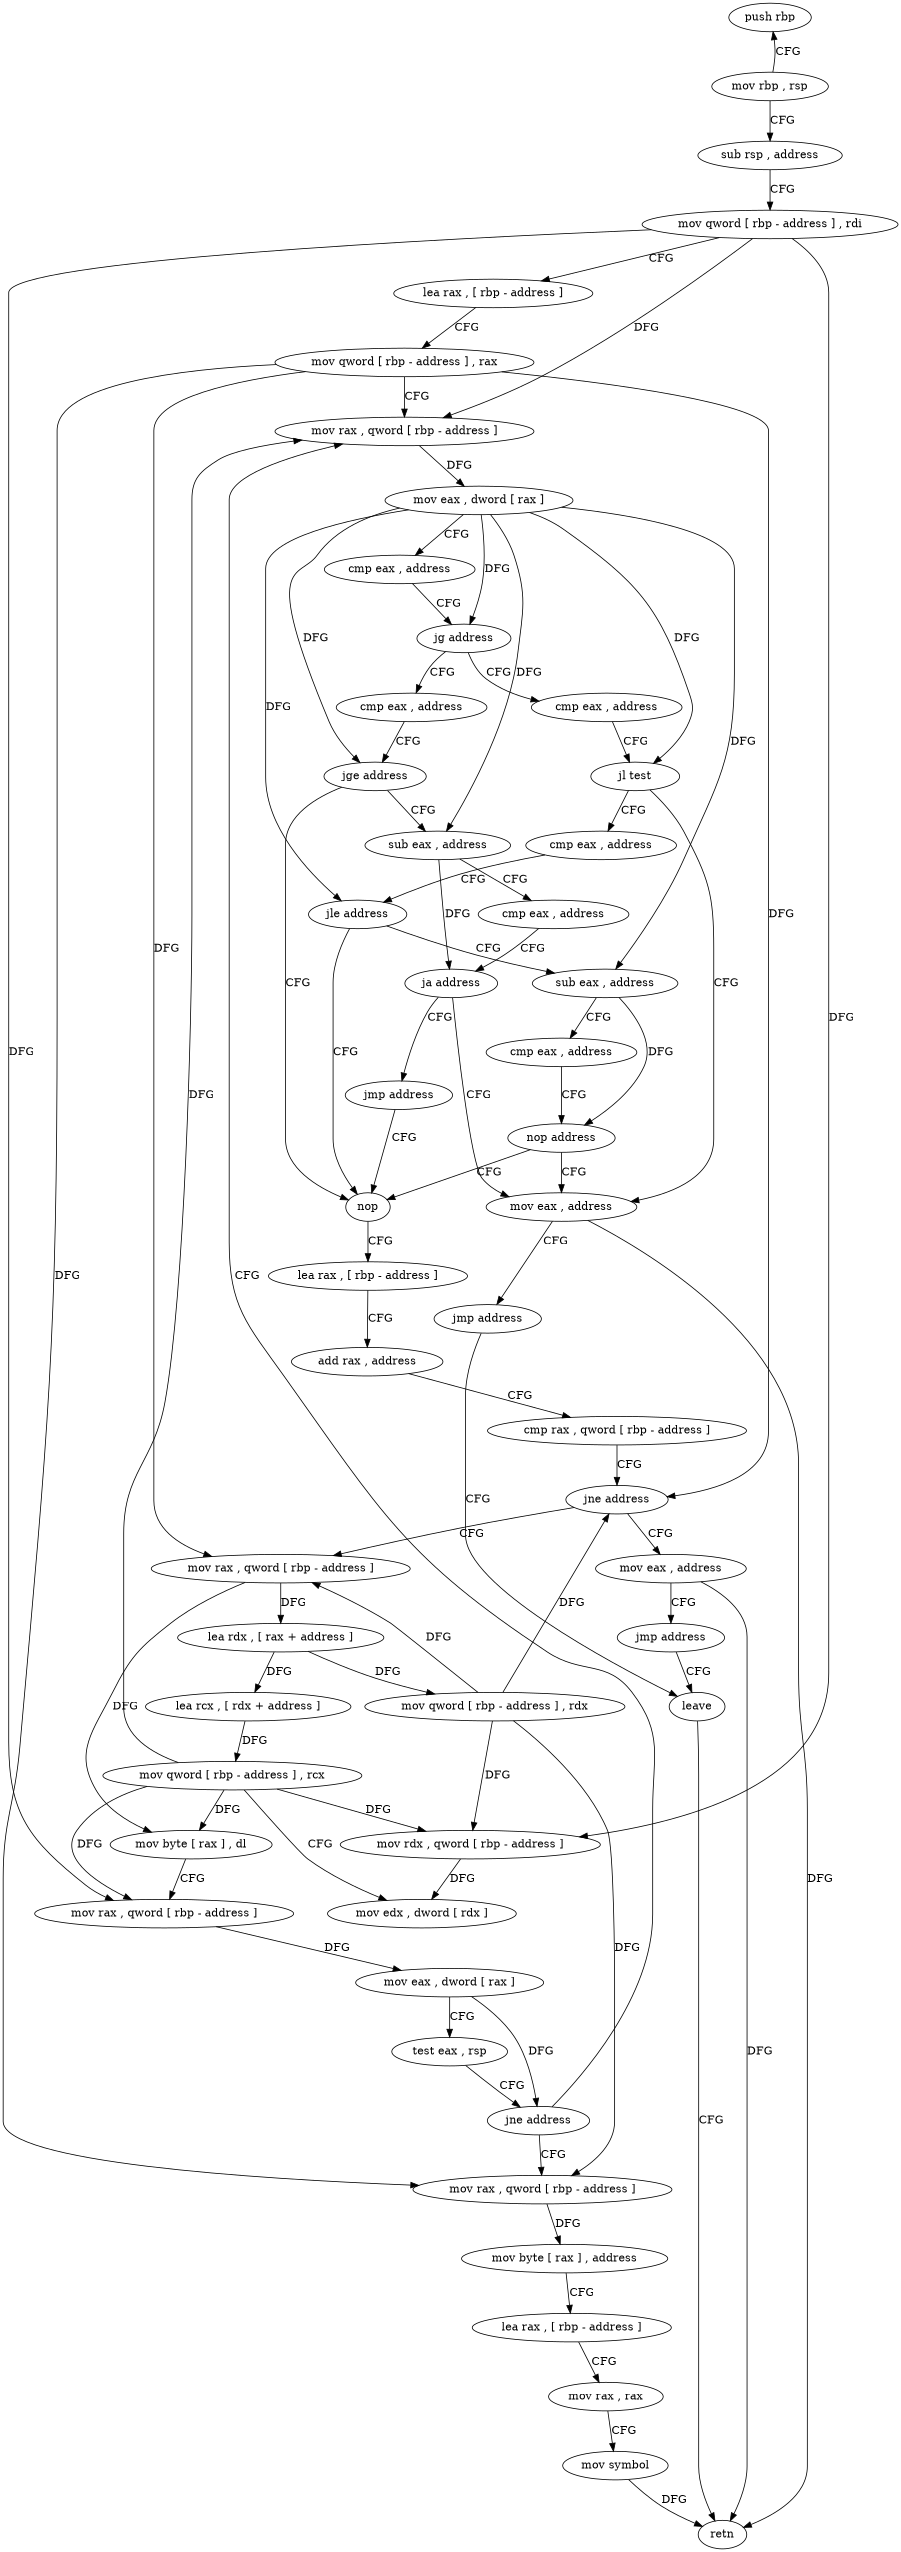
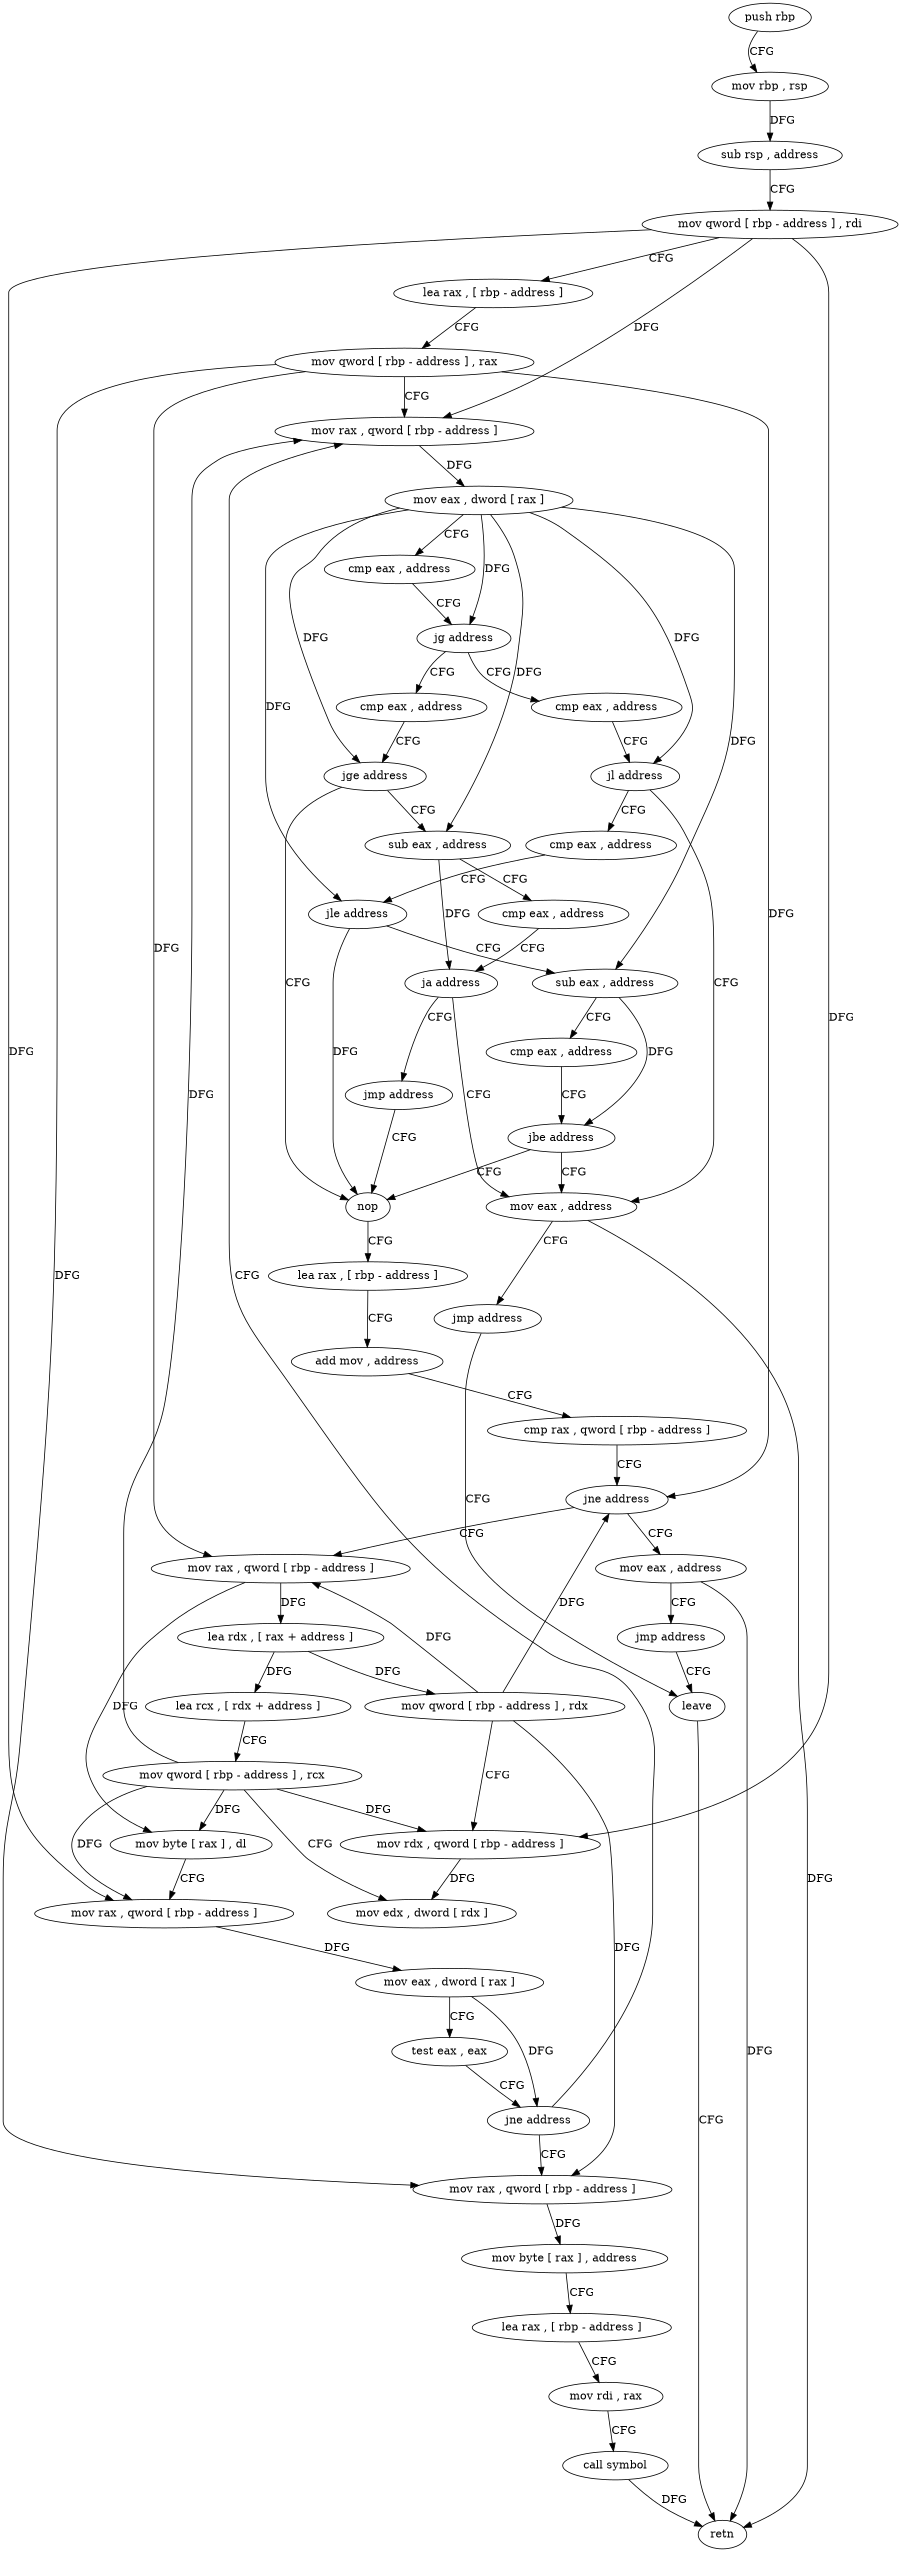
(775, 56) -> (749, 48)
(783, 121) -> (783, 121)
(635, 776) -> (635, 776)
(346, 1052) -> (346, 1052)
(561, 1138) -> (561, 1138)
(367, 1362) -> (367, 1362)
(255, 1741) -> (255, 1741)
(498, 1776) -> (498, 1776)
(450, 2052) -> (450, 2052)
(606, 2397) -> (606, 2397)
(615, 2466) -> (615, 2466)
